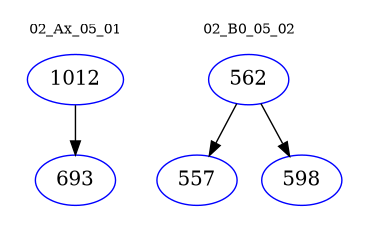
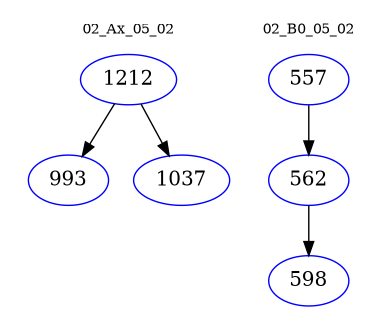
(75, 30) -> (129, 30)
(75, 80) -> (129, 80)
(226, 123) -> (309, 123)
(75, 180) -> (68, 180)
none -> (182, 180)
